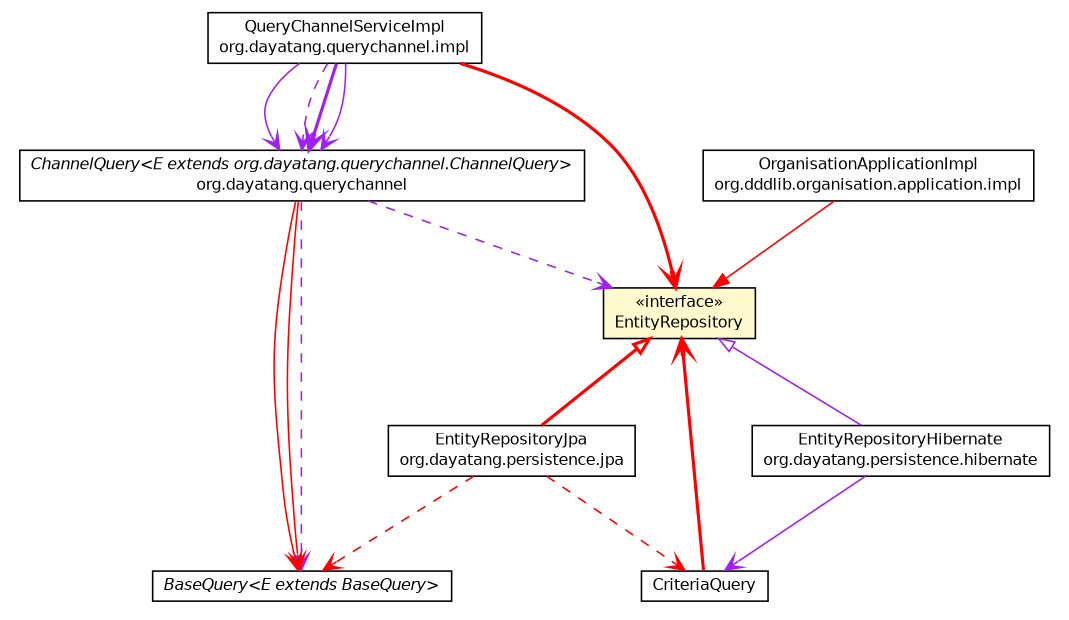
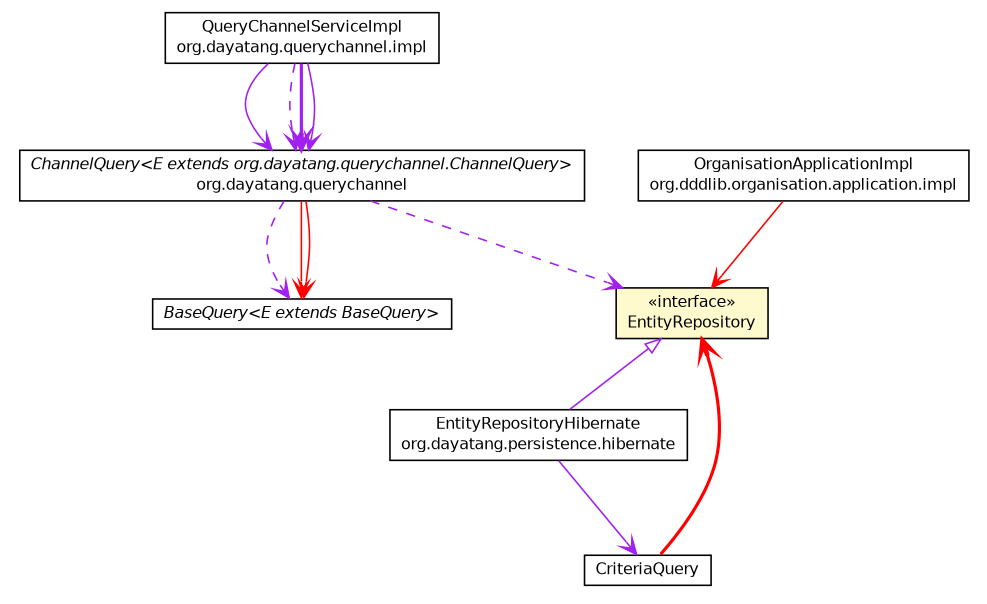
(600, 135) -> none
(780, 240) -> (752, 238)
(512, 451) -> none
